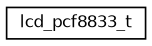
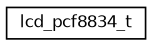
(76, 23) -> (76, 23)
